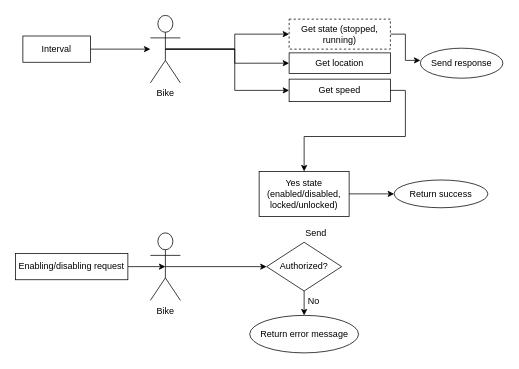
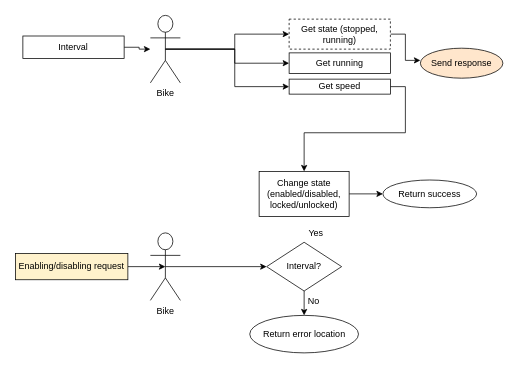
(57, 49) -> (74, 47)
(340, 63) -> (340, 63)
(462, 63) -> (462, 63)
(340, 90) -> (340, 87)
(304, 194) -> (304, 194)
(441, 194) -> (430, 194)
(316, 233) -> (316, 233)
(72, 267) -> (72, 267)
(304, 267) -> (304, 267)
(305, 334) -> (305, 334)
